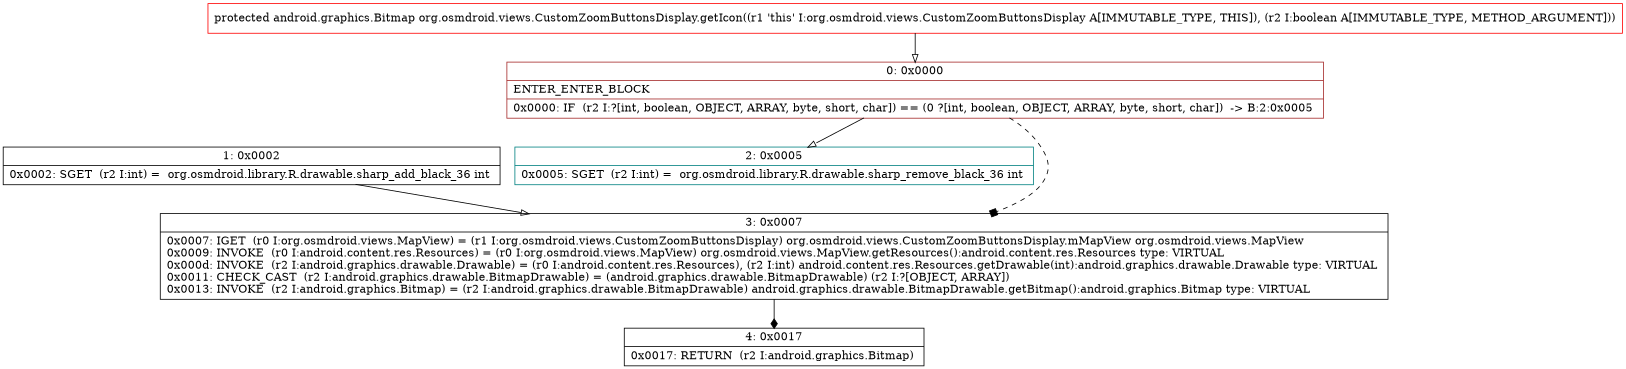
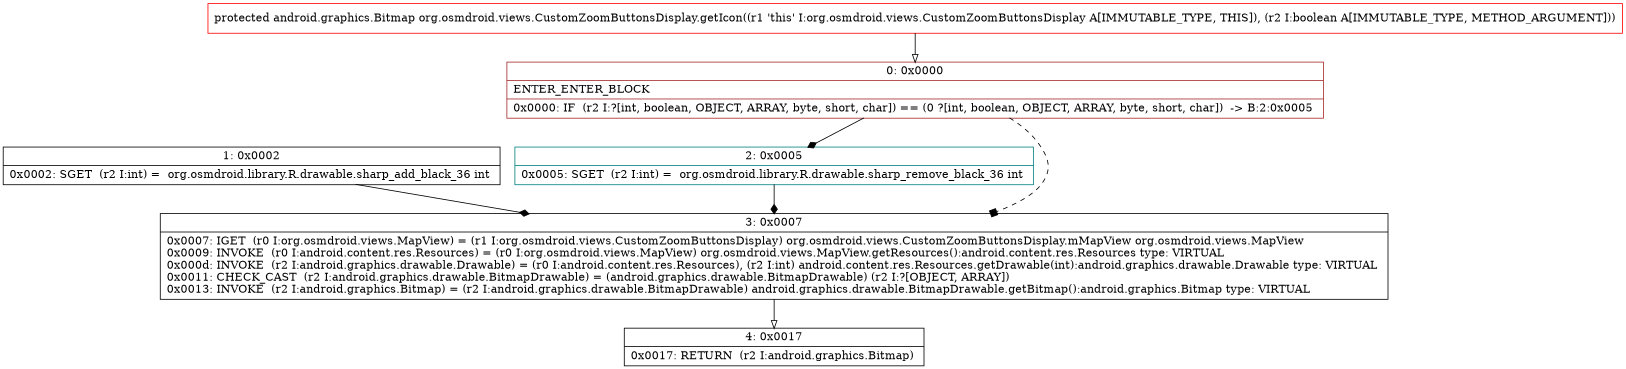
(840, 130) -> (840, 130)
none -> (774, 194)
(438, 198) -> (438, 198)
(774, 310) -> (774, 310)
